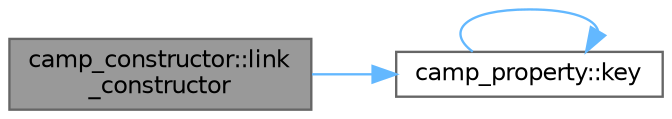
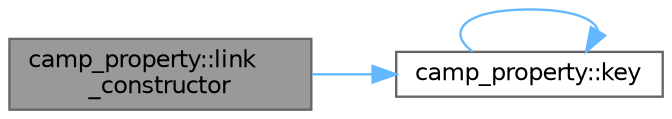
(160, 74) -> (160, 74)
